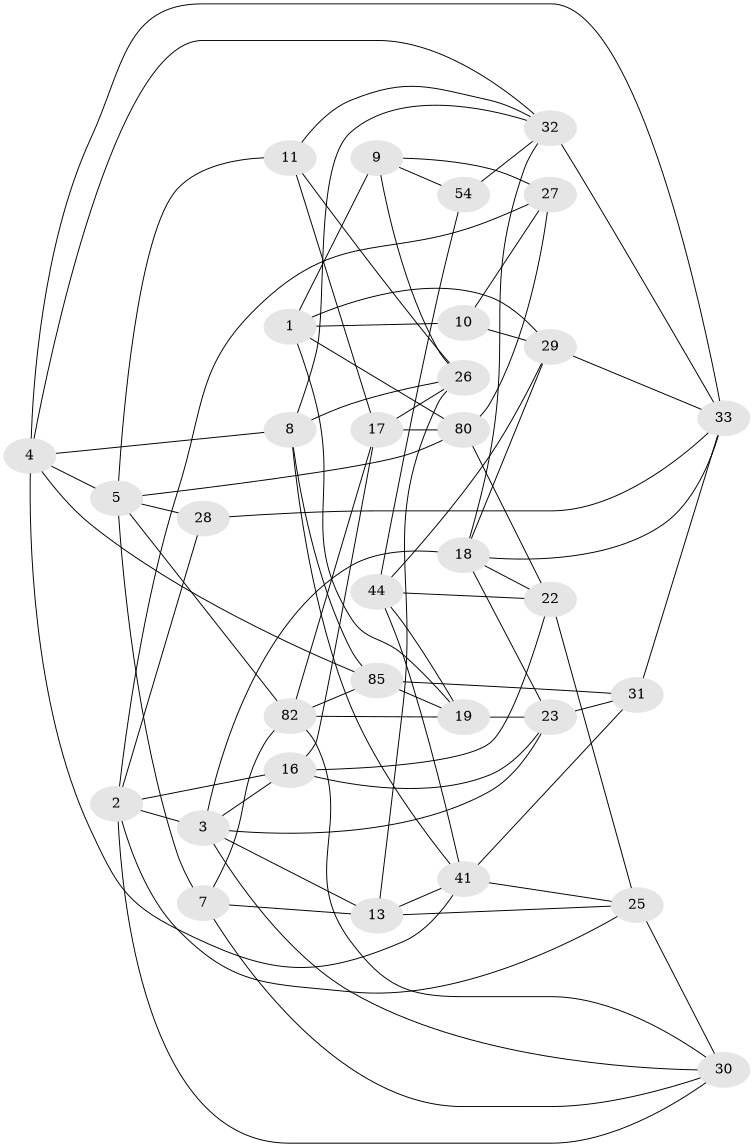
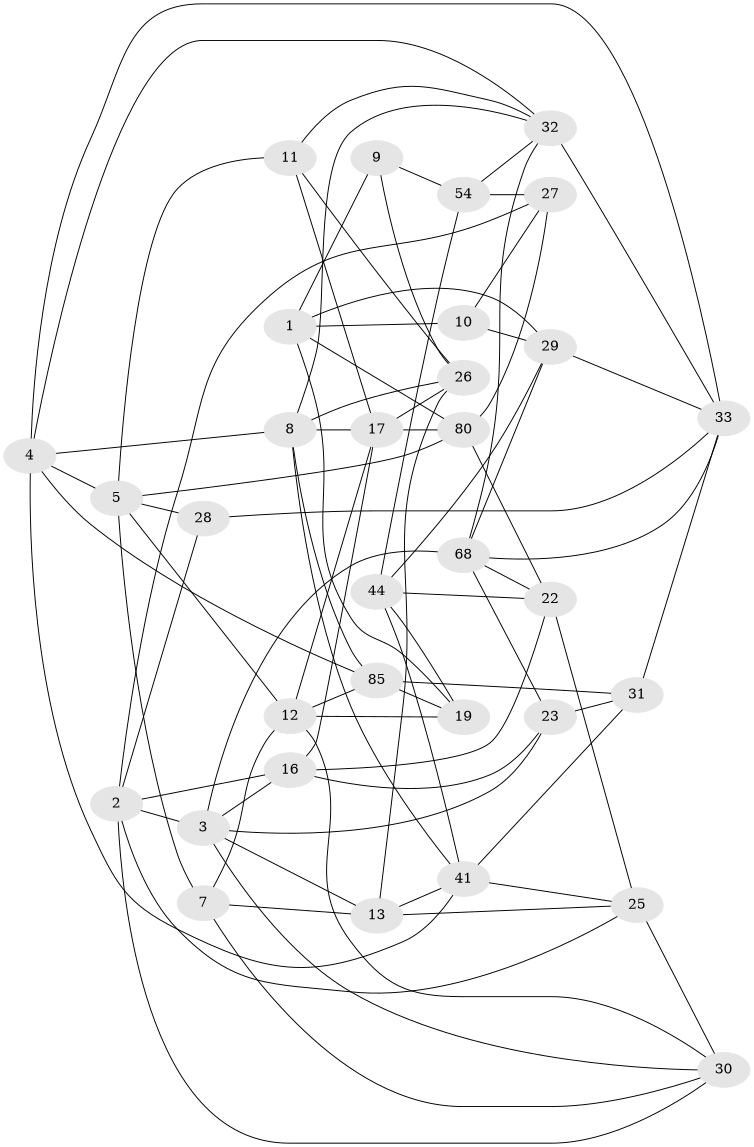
(468, 164) -> (507, 195)
none -> (334, 430)
(464, 555) -> (464, 555)
(290, 716) -> (290, 716)
(501, 717) -> none
